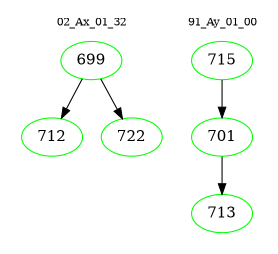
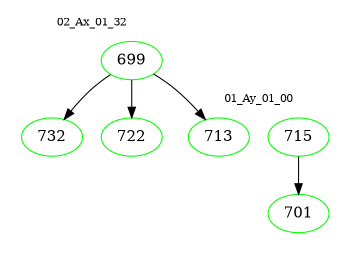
(223, 23) -> (259, 99)
(52, 137) -> (52, 137)
(222, 170) -> (187, 100)
